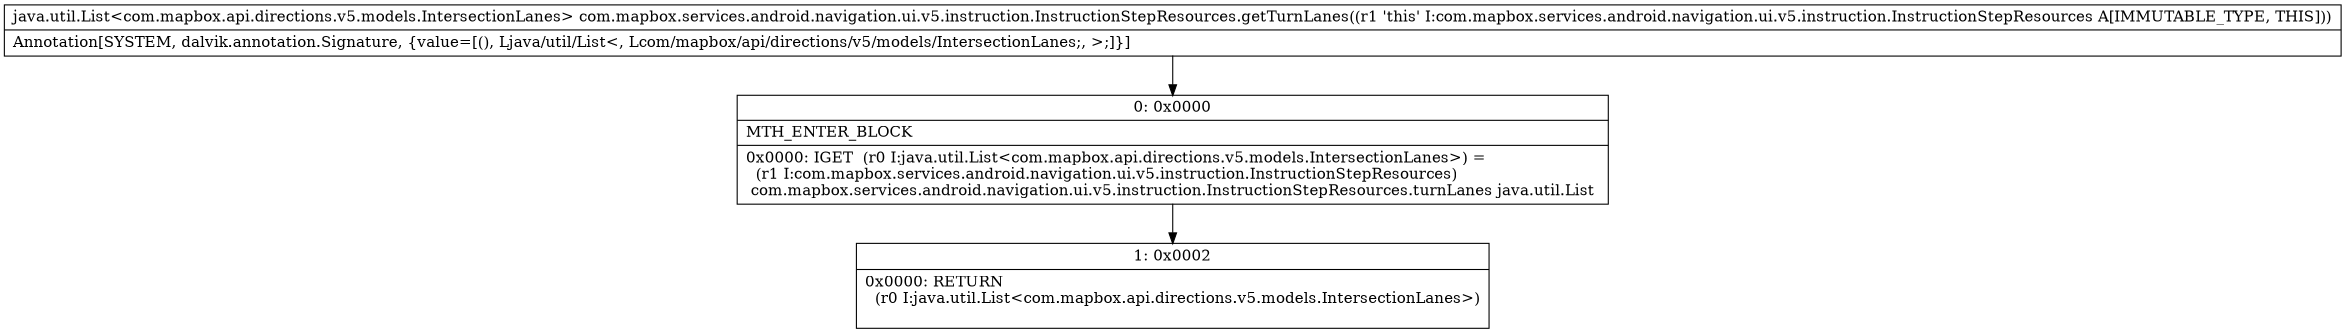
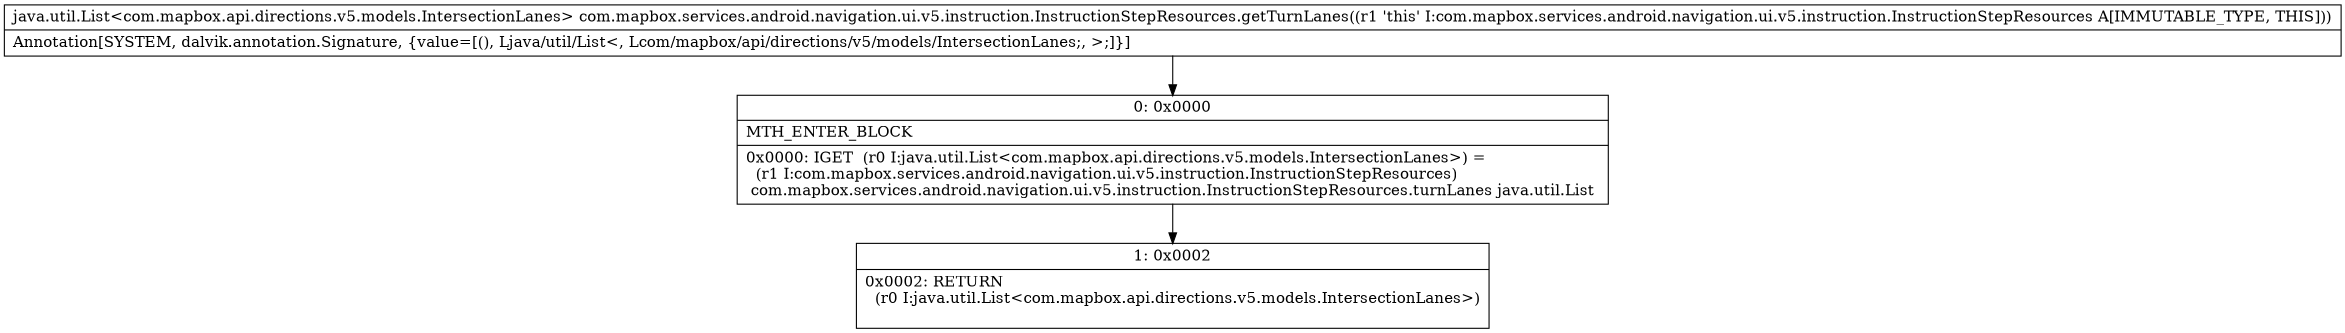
(939, 282) -> (939, 282)
